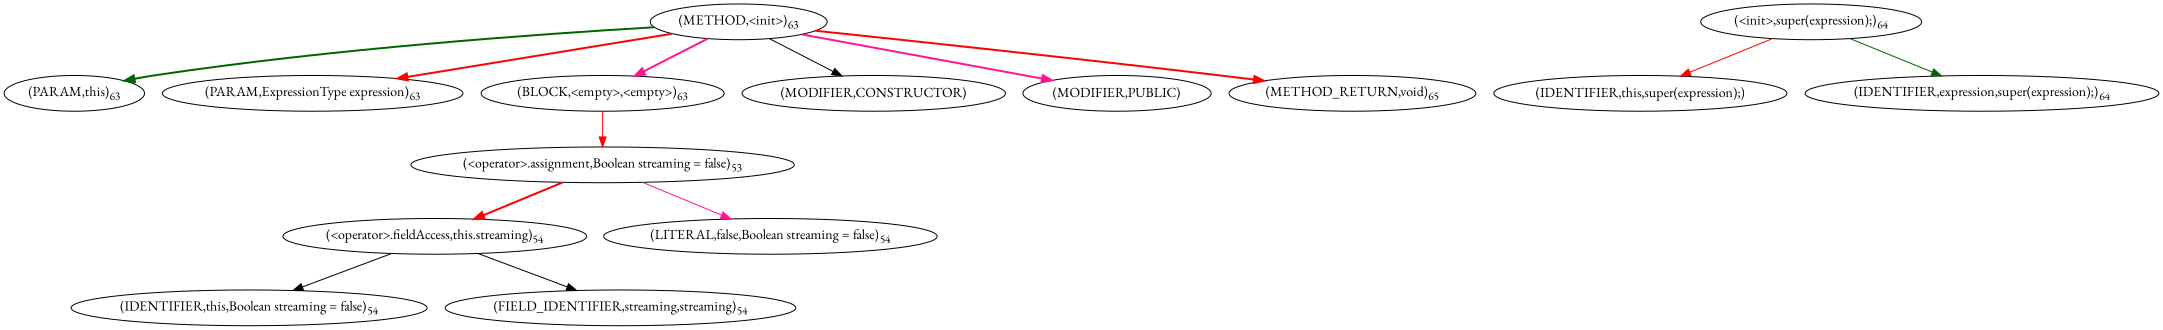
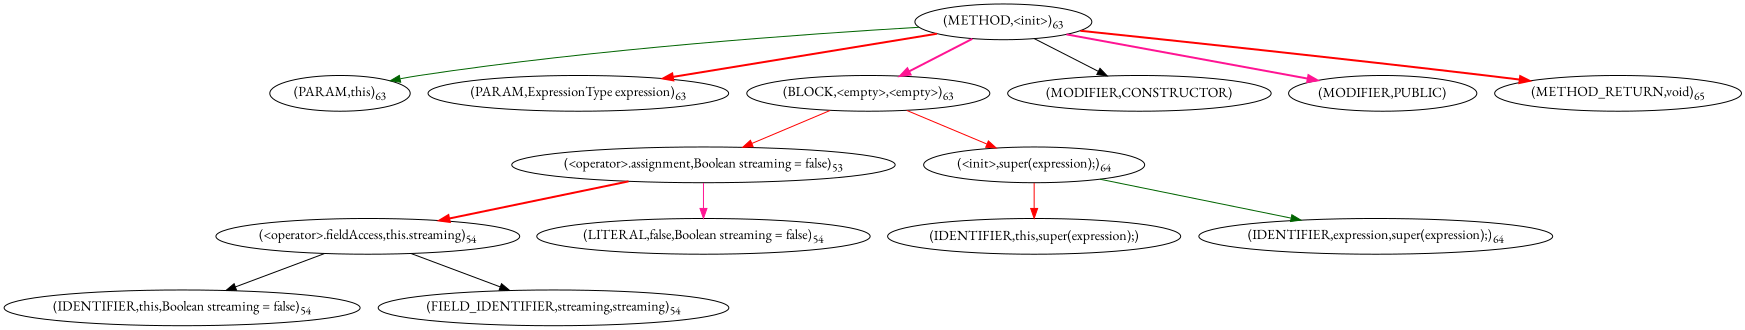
(394, 47) -> (659, 47)
none -> (947, 127)
